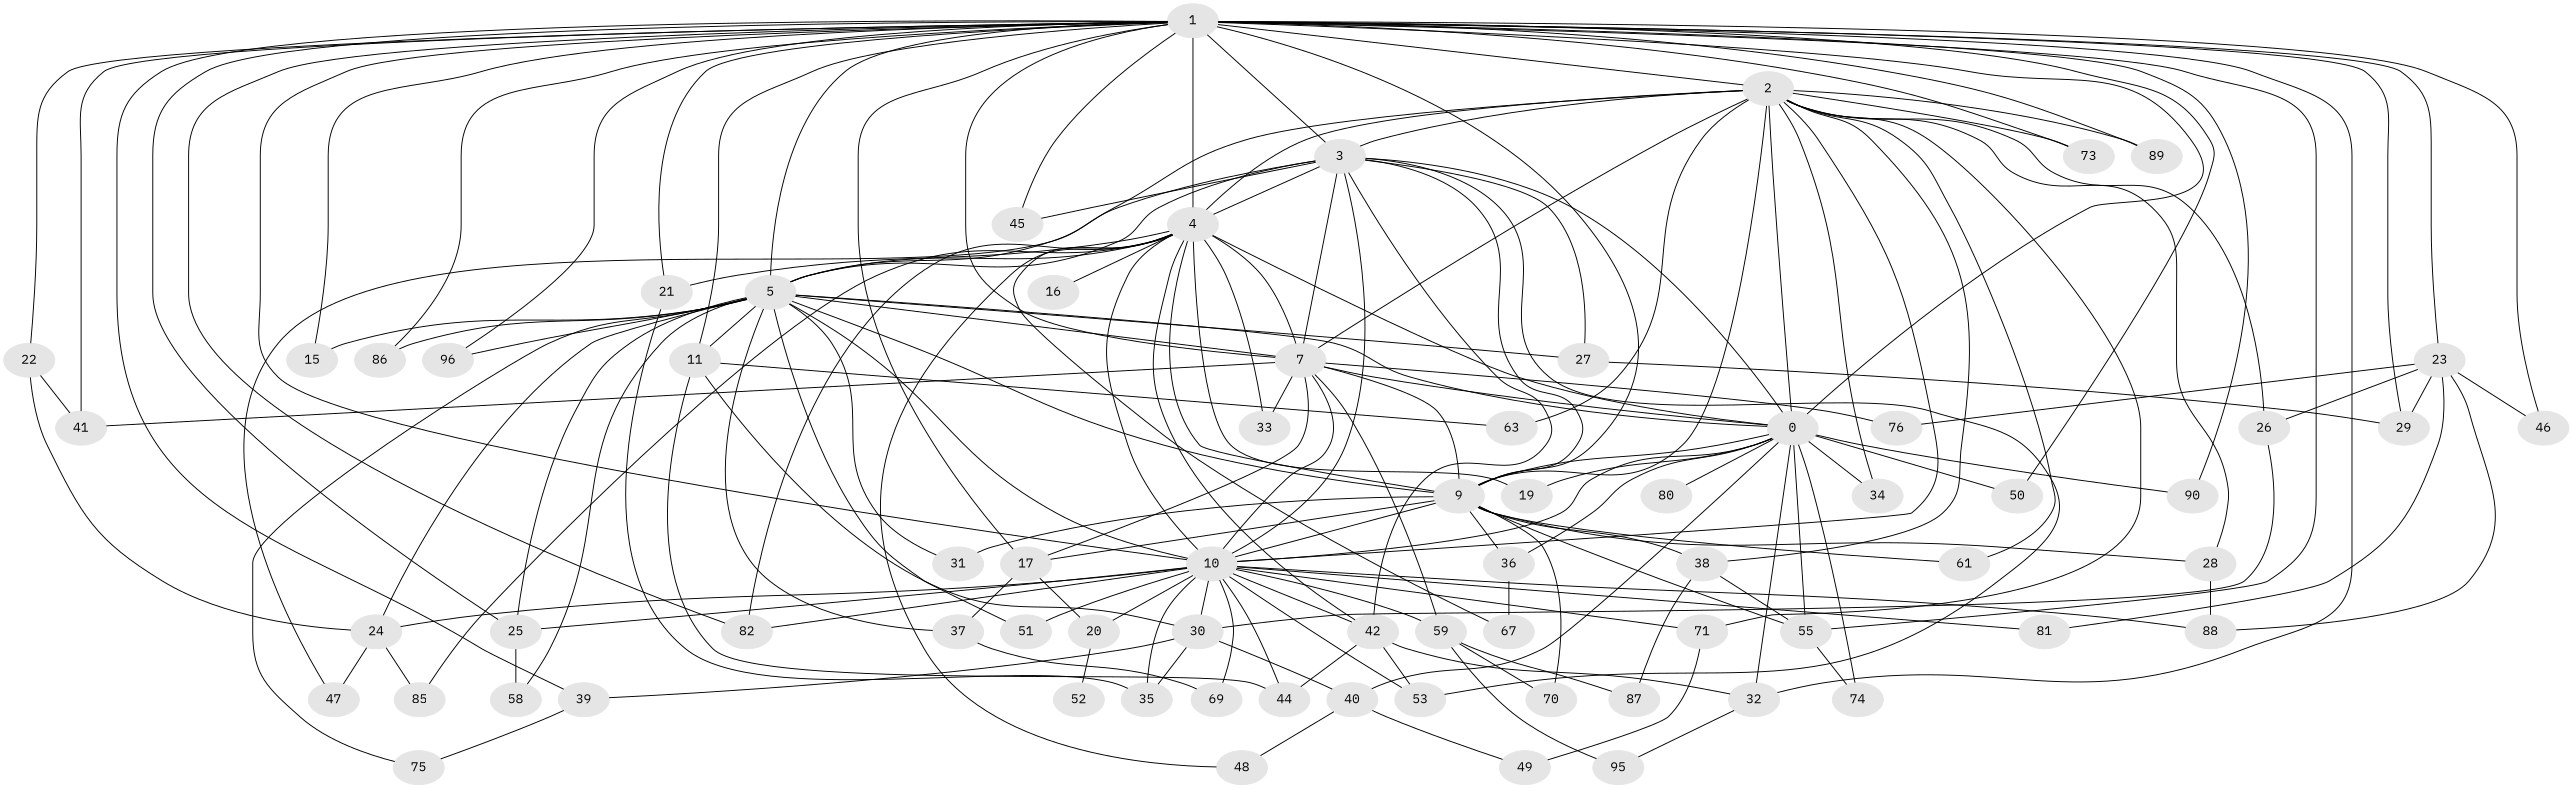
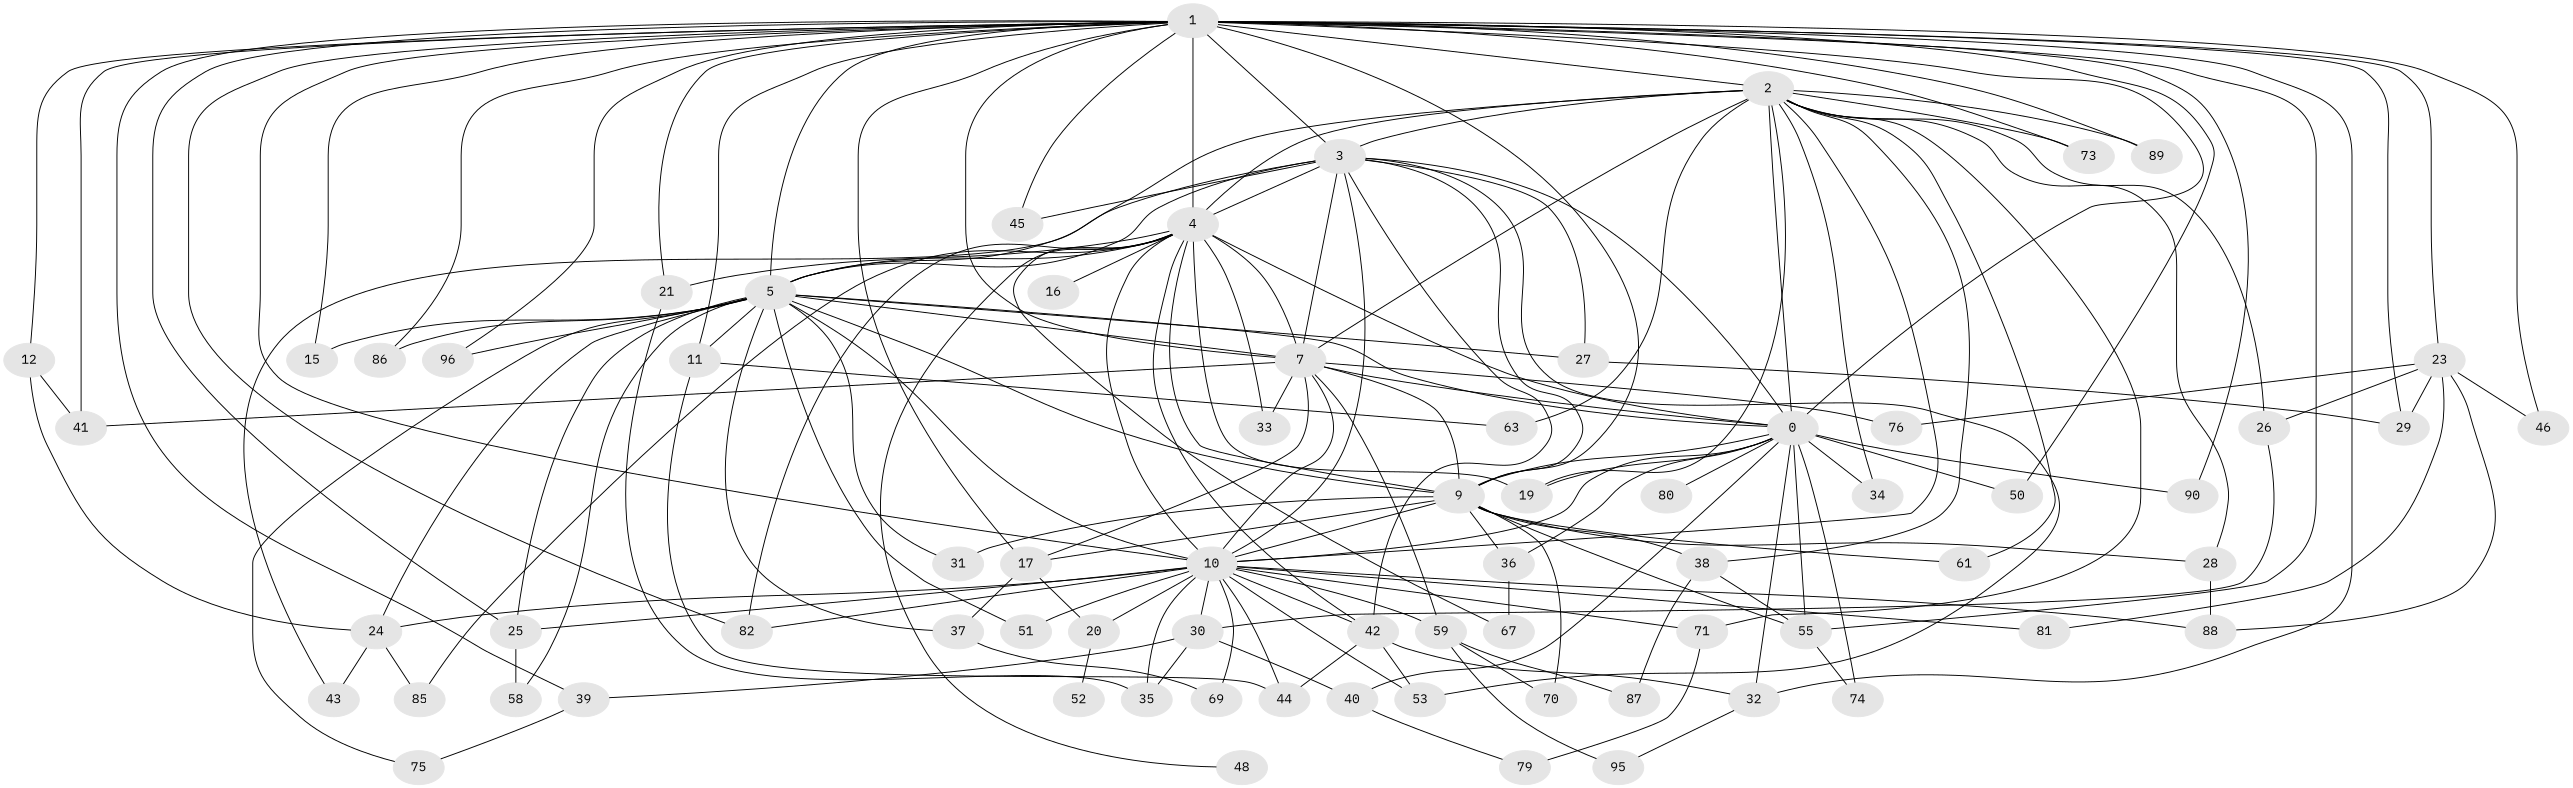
(29, 360) -> (29, 360)
(1715, 384) -> (1768, 359)
(880, 555) -> none
(334, 700) -> (334, 700)
(1297, 734) -> none
(1525, 768) -> (1525, 768)
